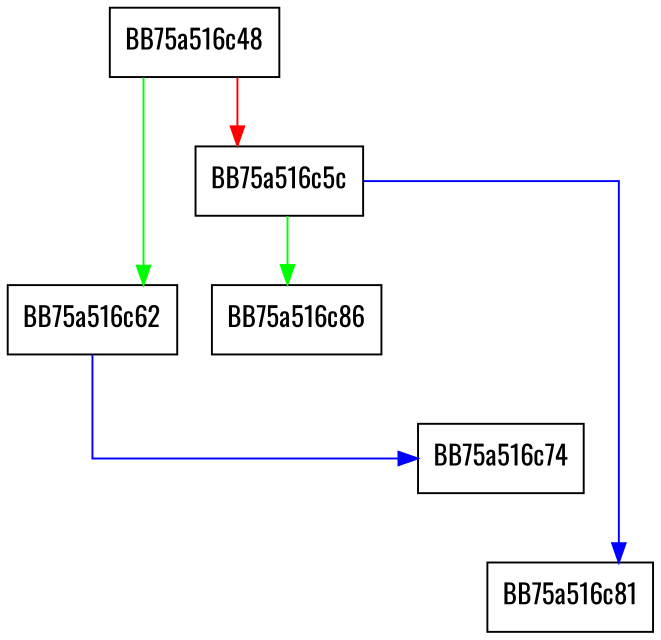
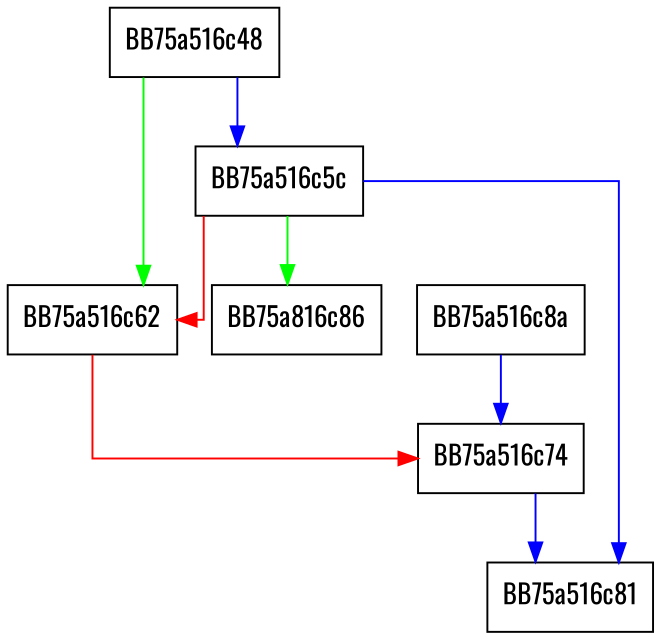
(237, 102) -> (237, 102)
none -> (204, 271)
(297, 320) -> (297, 320)
none -> (501, 320)
(194, 458) -> (194, 458)
none -> (536, 518)
